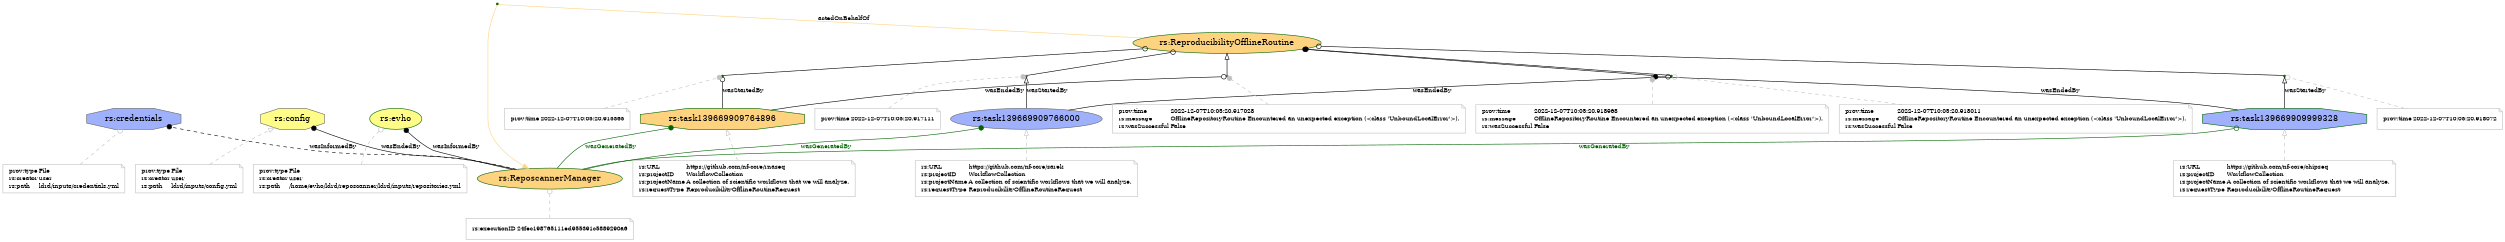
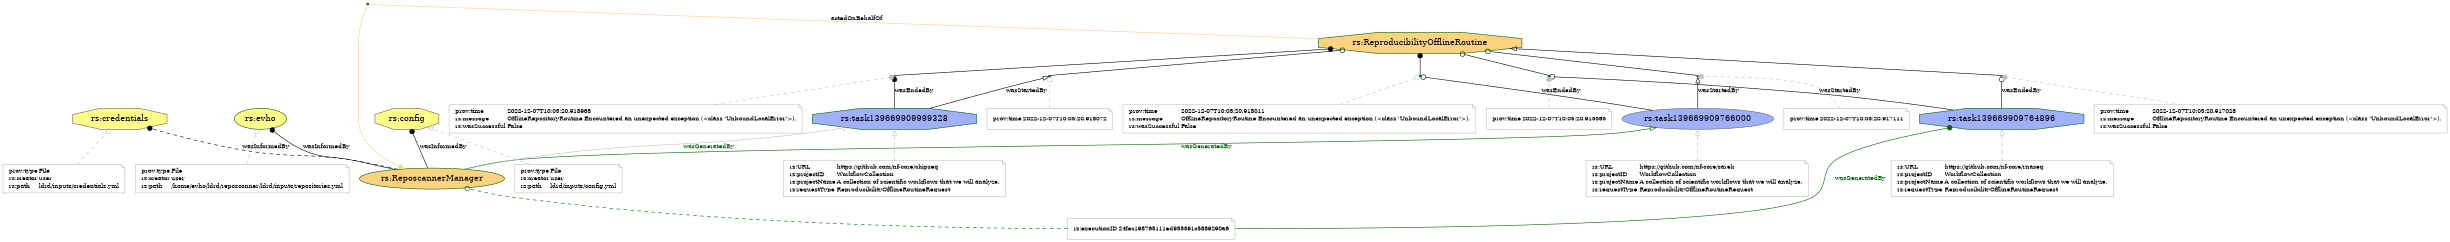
(1227, 43) -> (1420, 43)
(134, 119) -> (120, 119)
(722, 119) -> (2002, 119)
(608, 139) -> (1606, 222)
(781, 145) -> (1057, 146)
(1408, 145) -> (653, 145)
(401, 147) -> (443, 147)
(550, 206) -> (768, 220)
